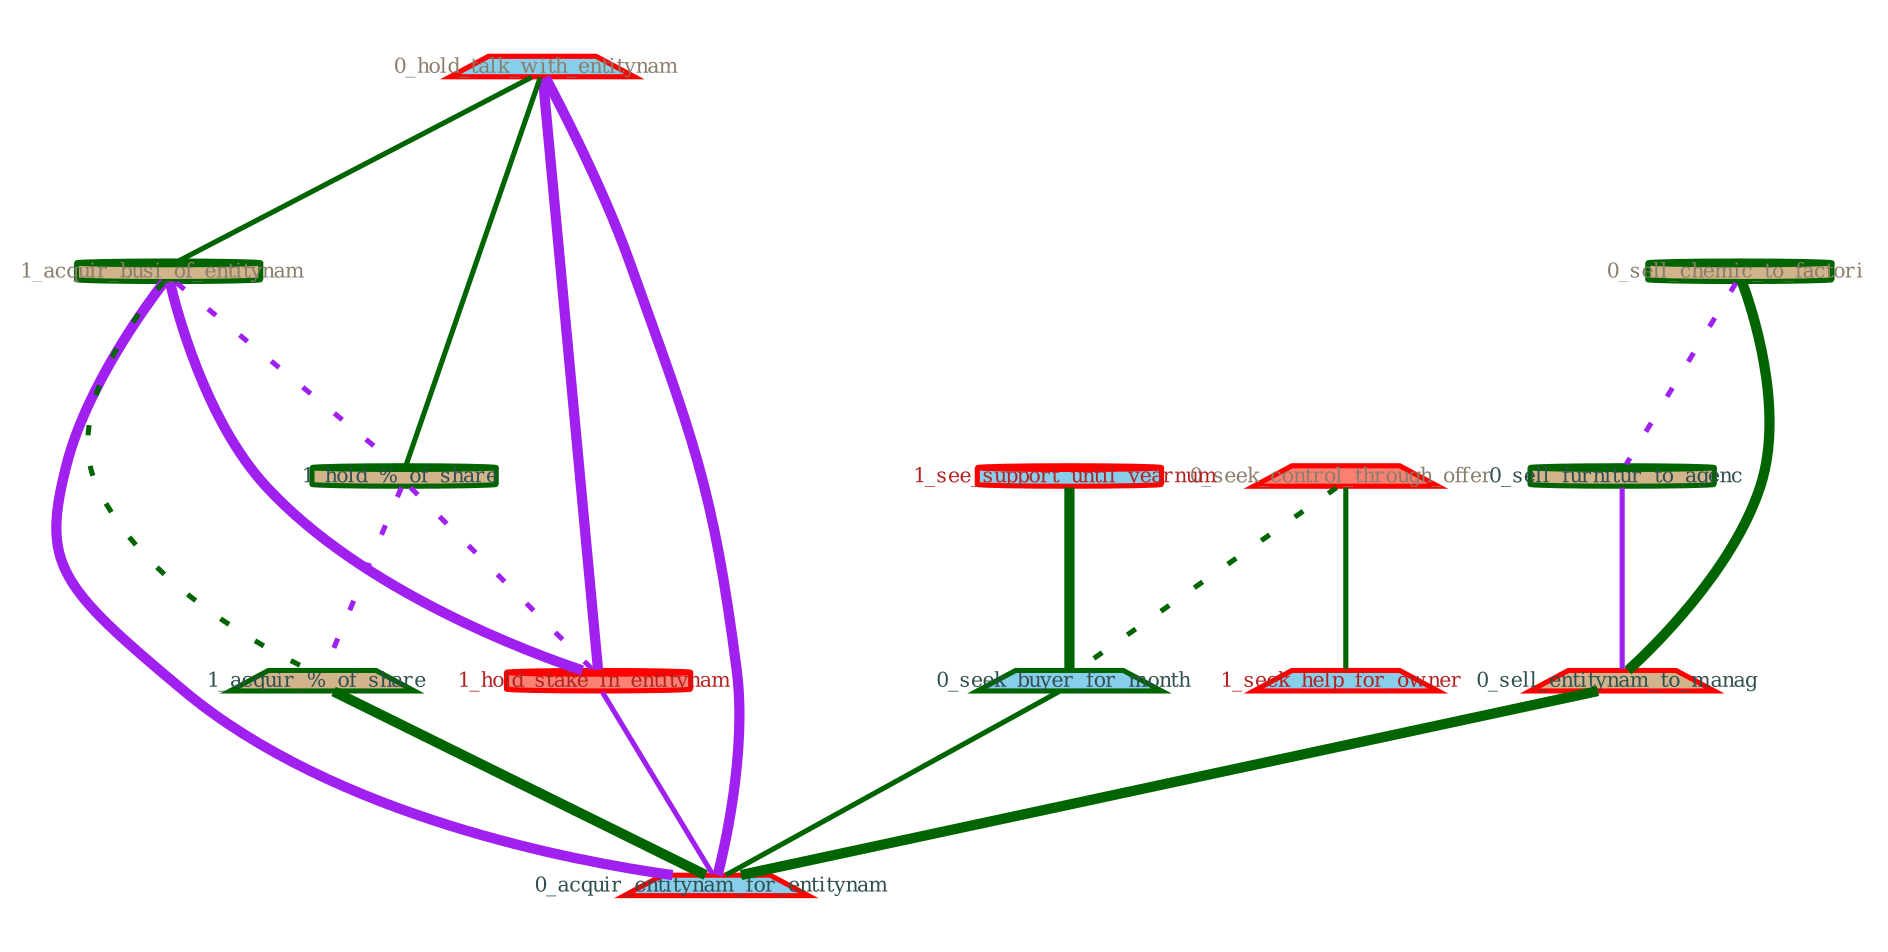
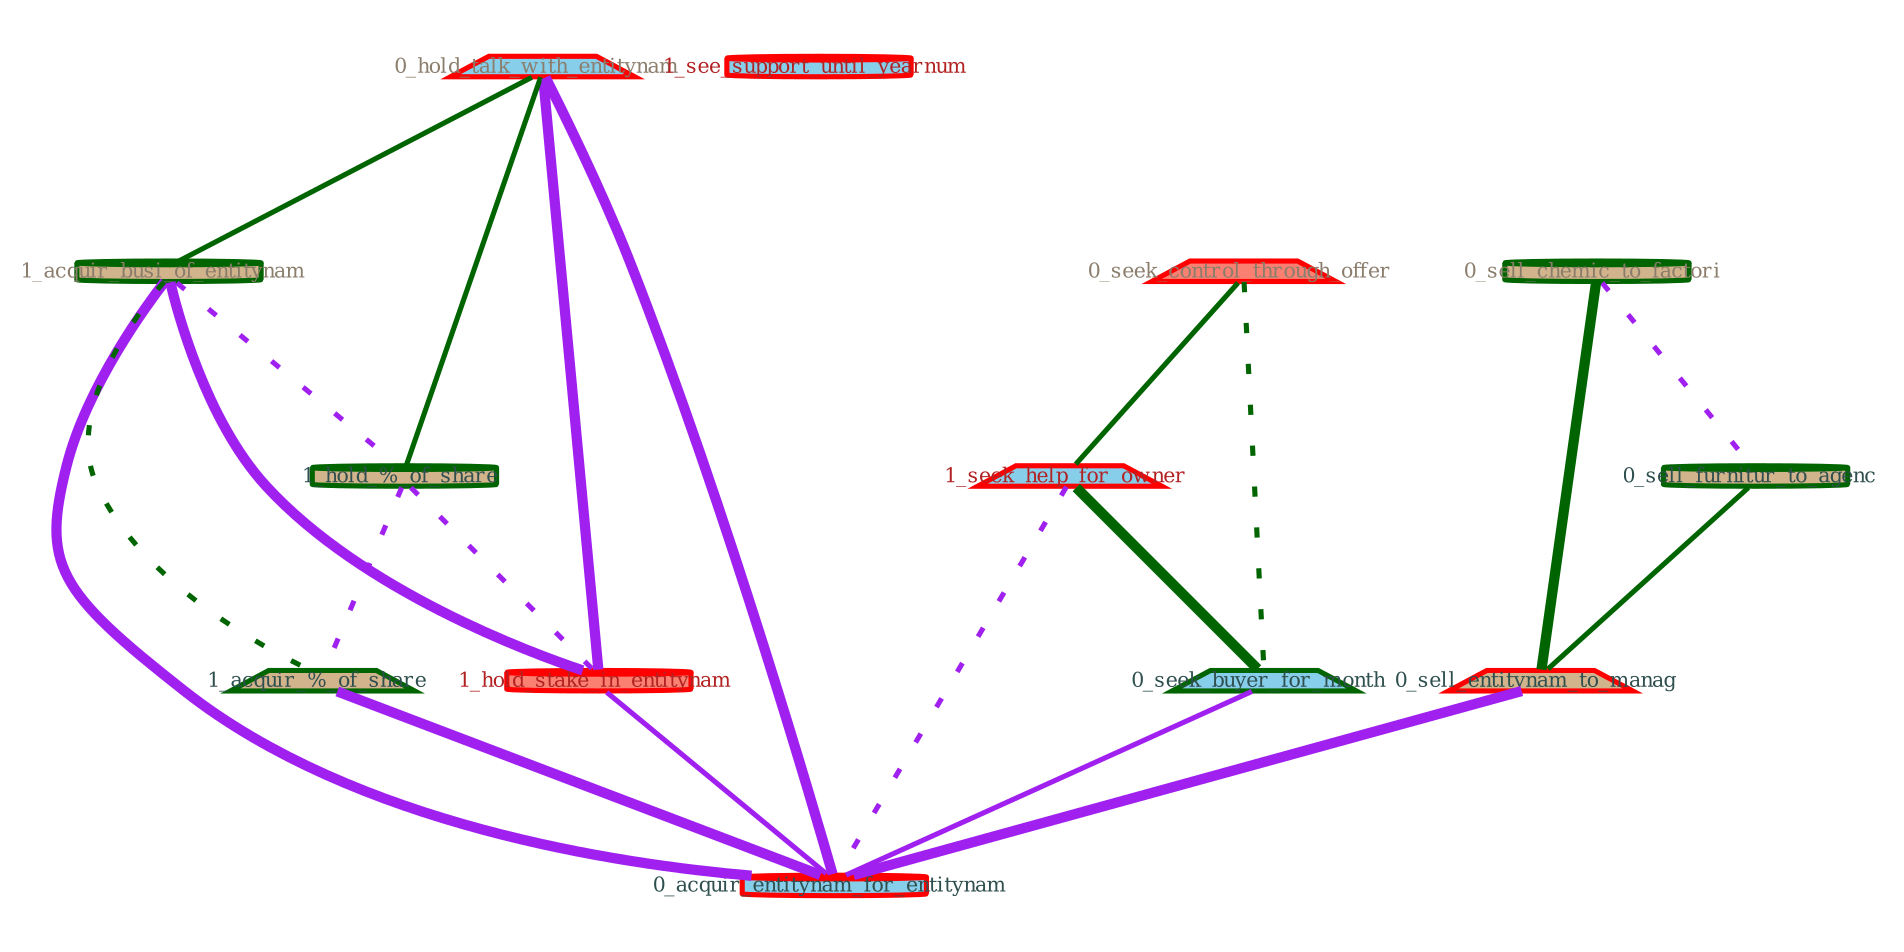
(1069, 578) -> (1167, 578)
(1622, 578) -> (1648, 578)
none -> (952, 681)
(520, 783) -> (579, 783)
(893, 783) -> (1049, 783)
(1169, 783) -> (1188, 783)
(716, 885) -> (834, 885)
